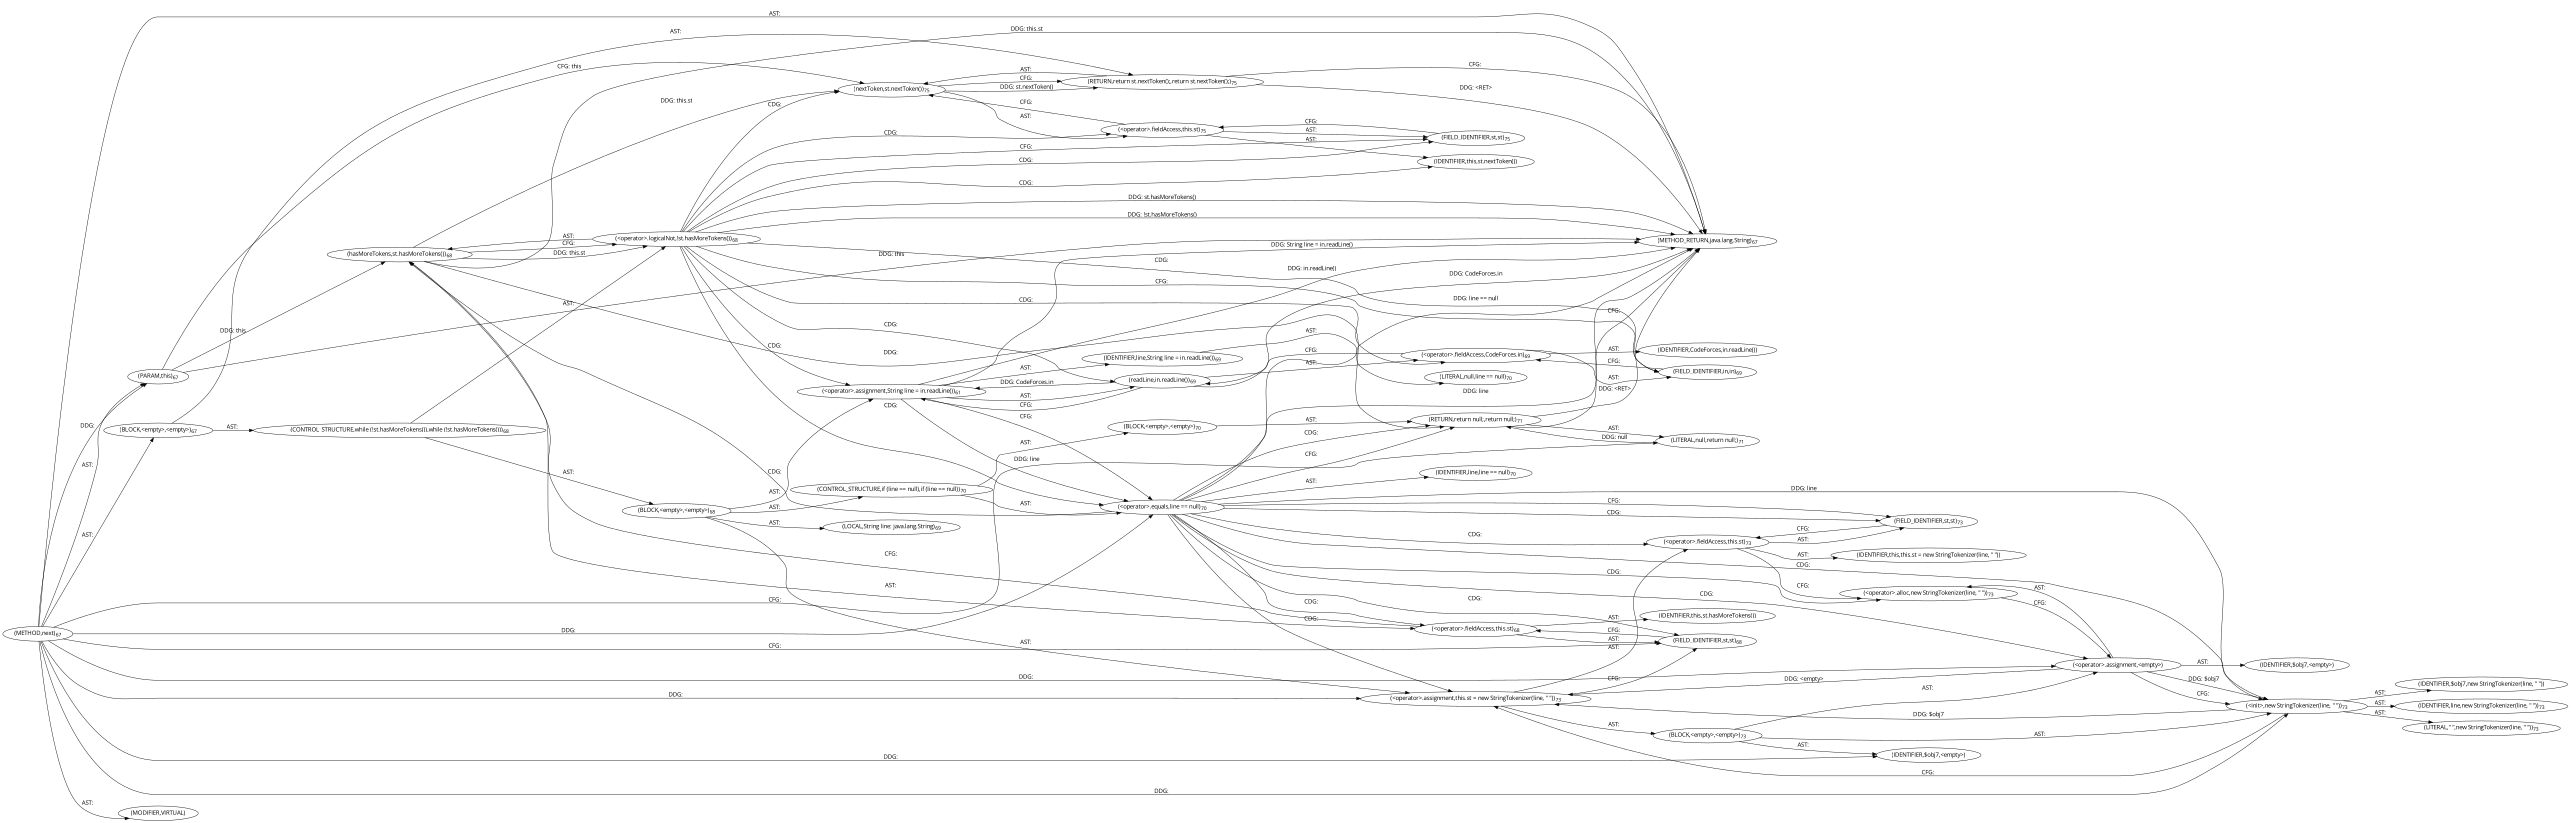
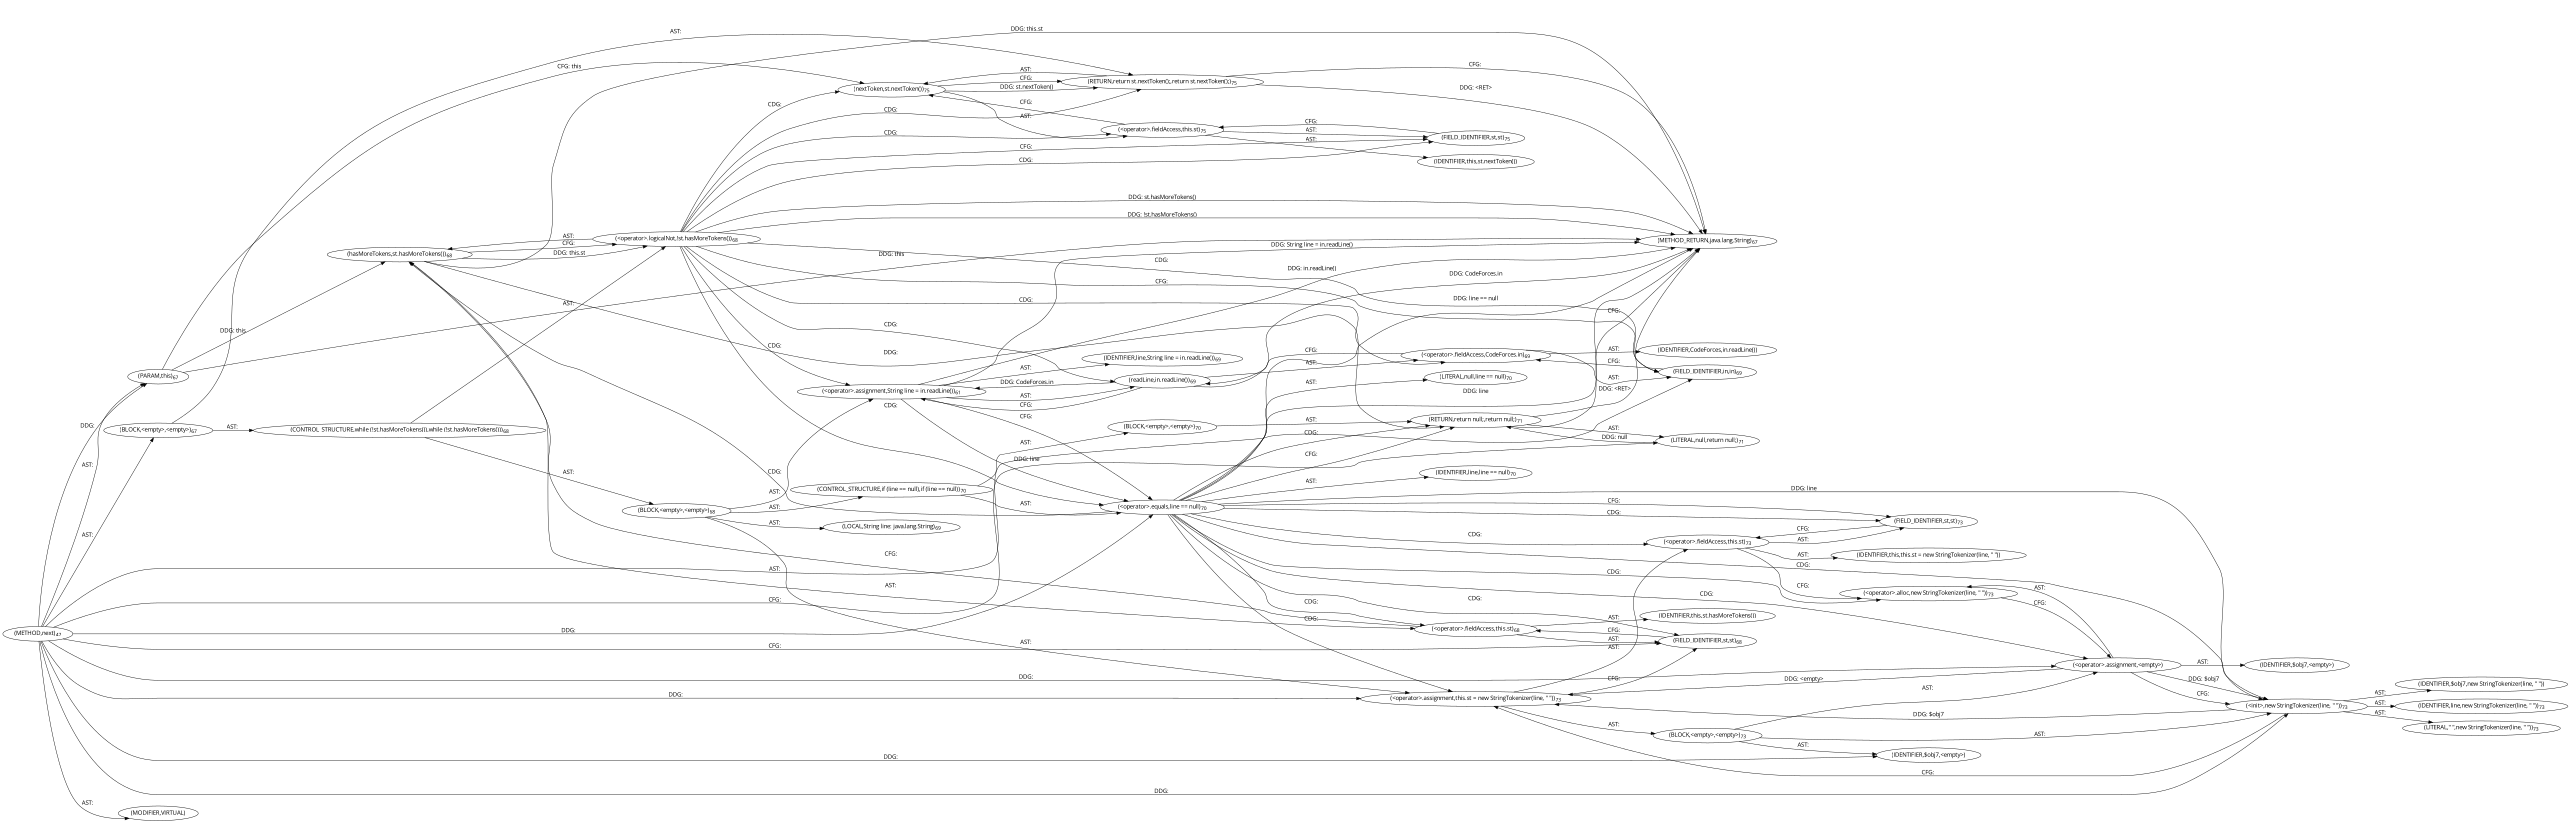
(680, 17) -> (913, 573)
(617, 151) -> none
(1054, 186) -> (888, 113)
(1331, 334) -> (1275, 398)
(59, 633) -> (59, 633)
